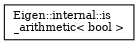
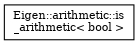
(69, 22) -> (69, 22)
